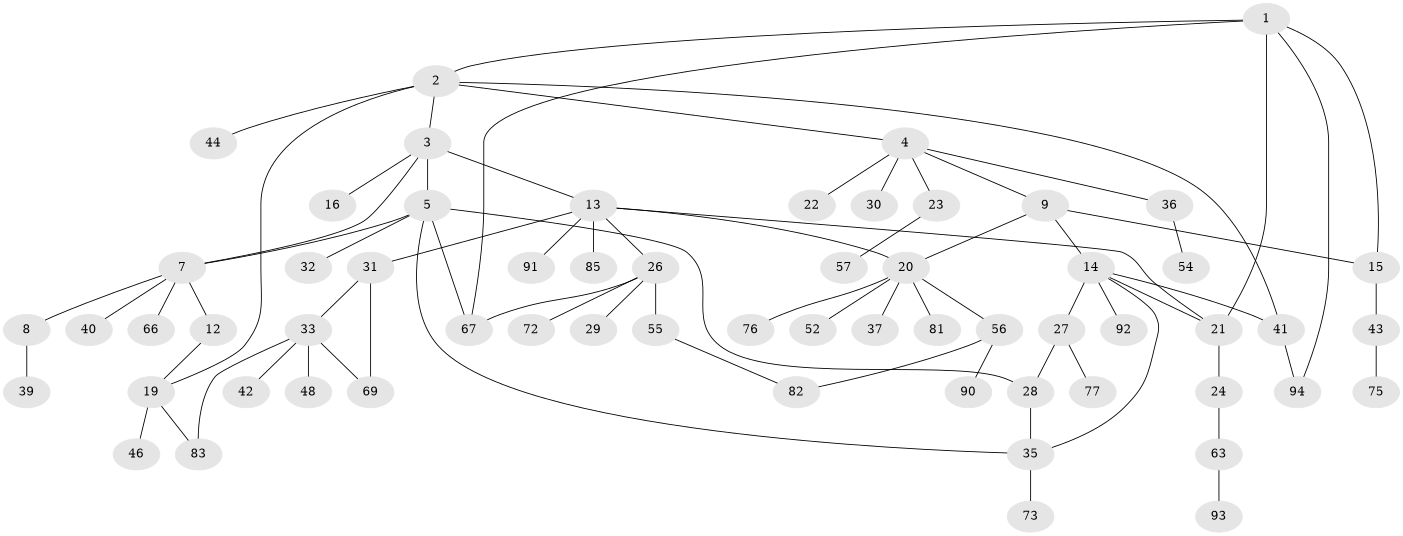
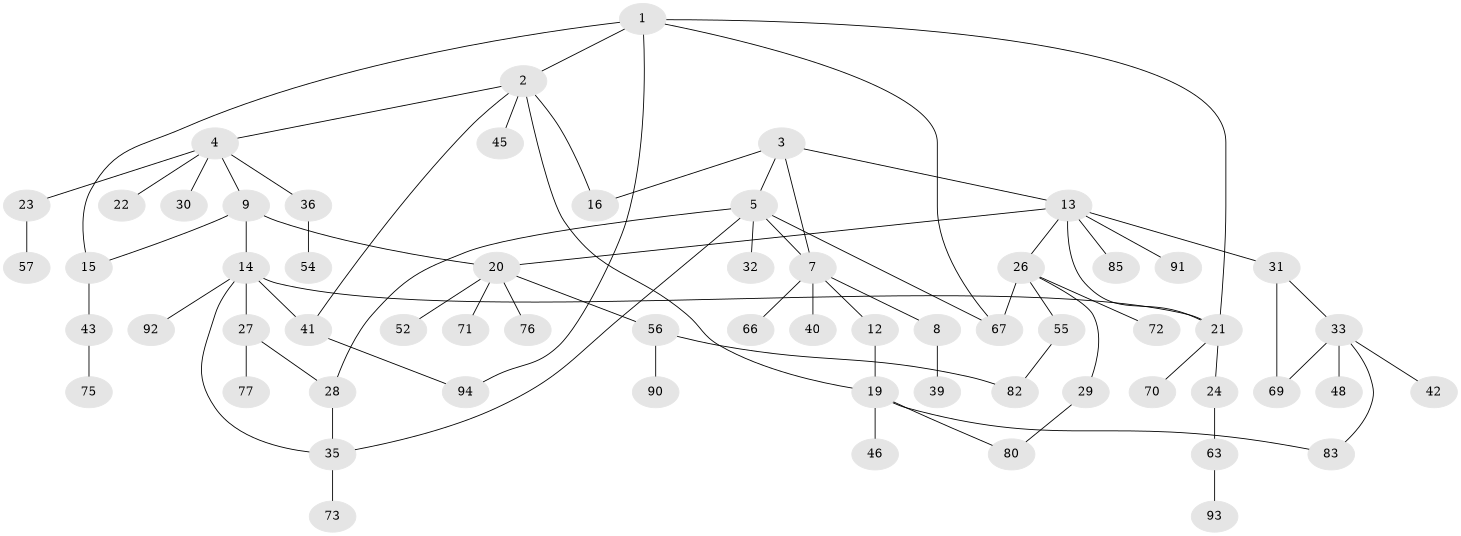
(432, 112) -> (567, 140)
(213, 143) -> (500, 143)
(875, 330) -> none
(937, 330) -> (466, 330)
none -> (1152, 392)
none -> (1012, 454)
